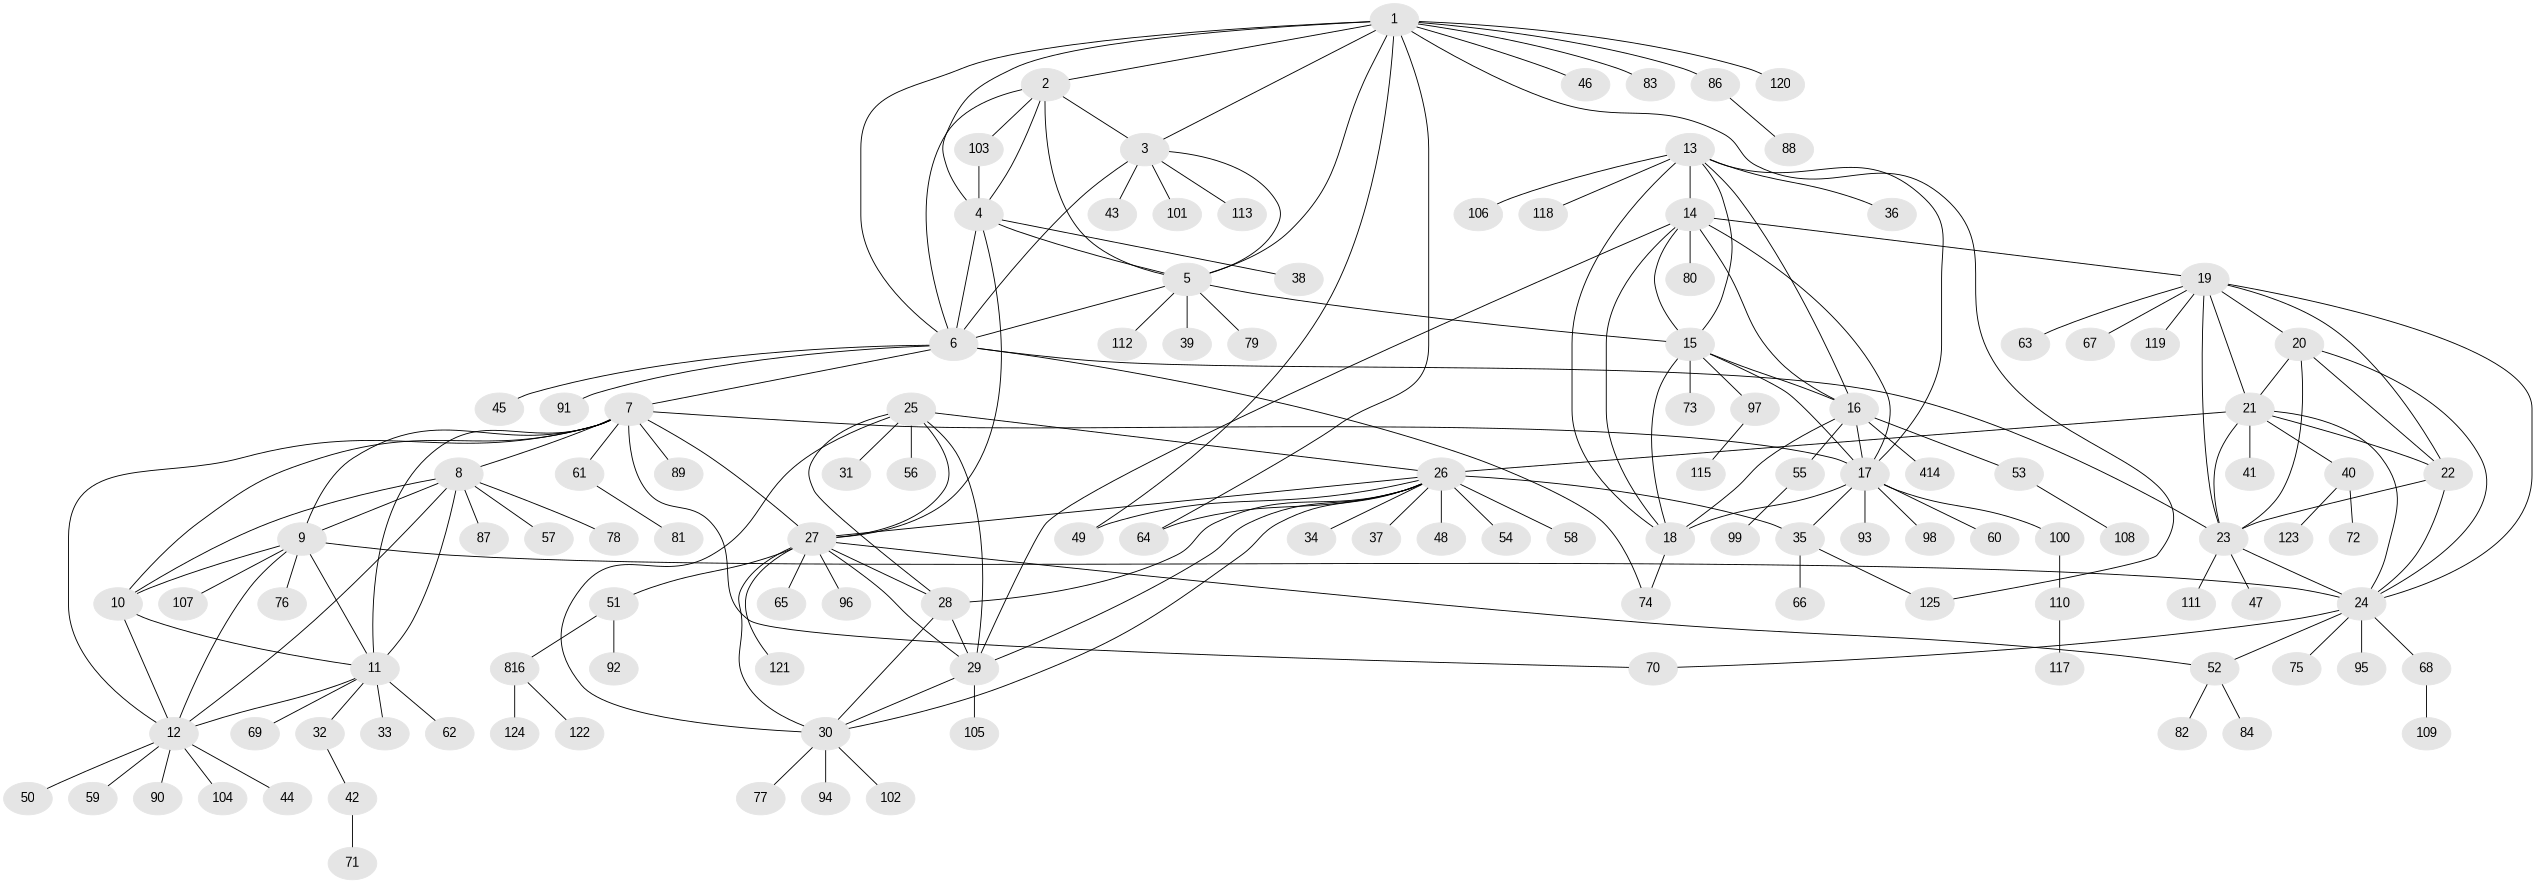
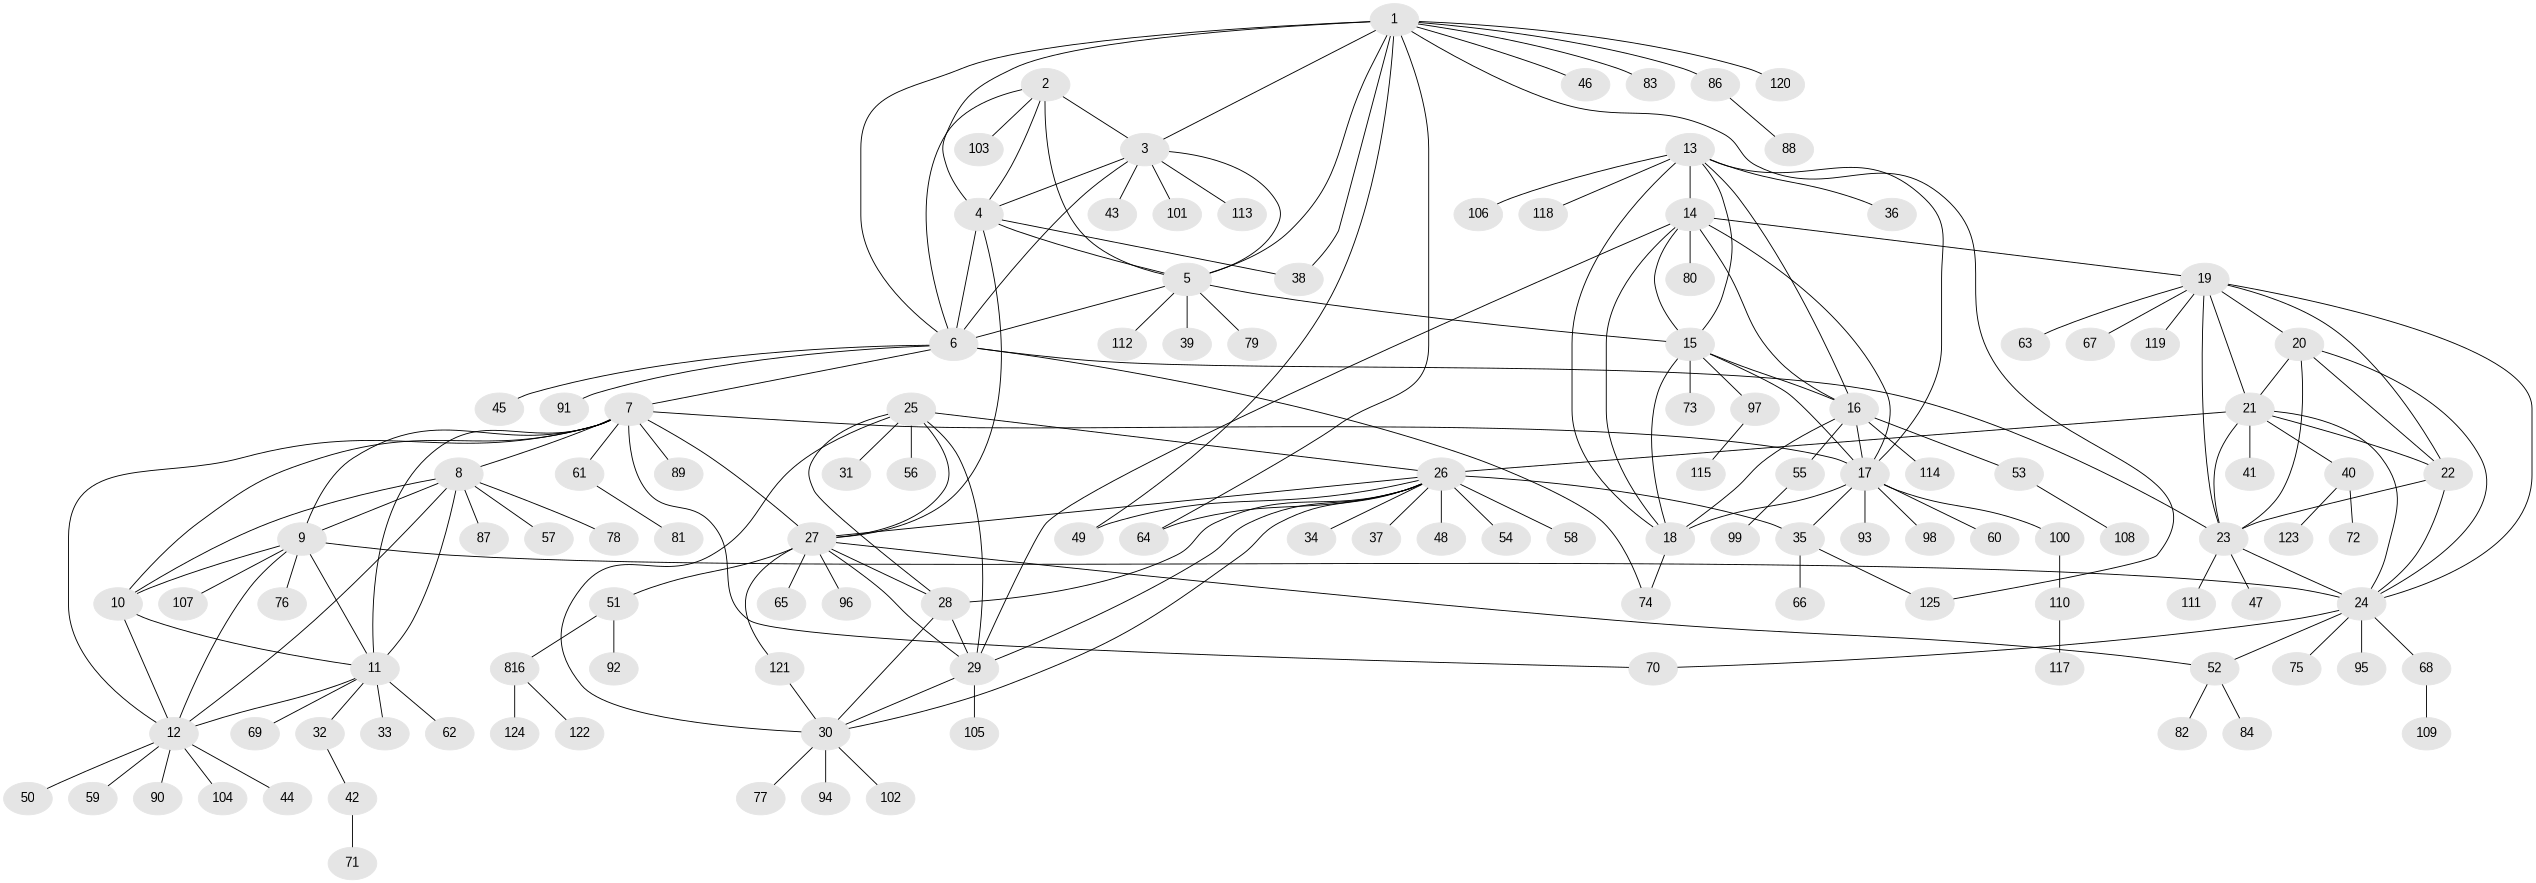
(1220, 52) -> (1359, 155)
(979, 182) -> (1062, 182)
(1930, 474) -> (1930, 474)
(741, 640) -> (803, 701)
